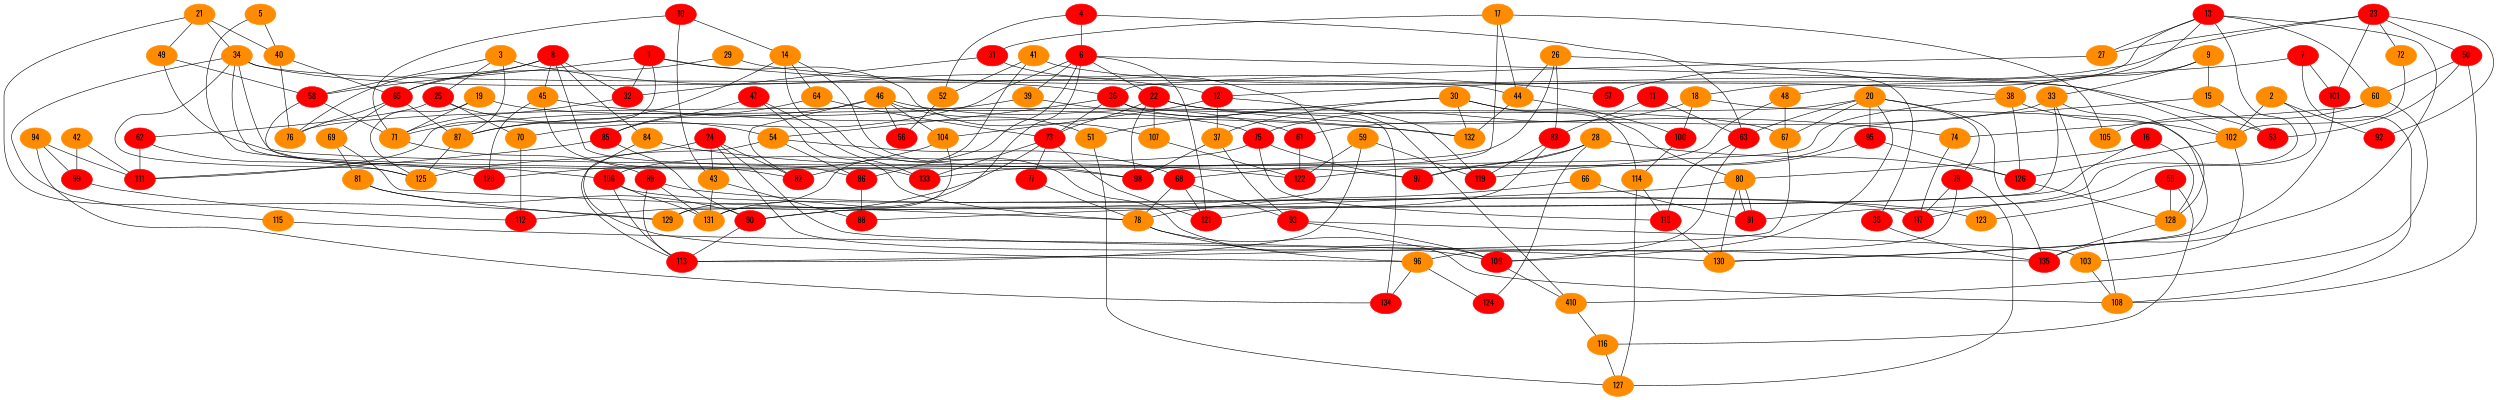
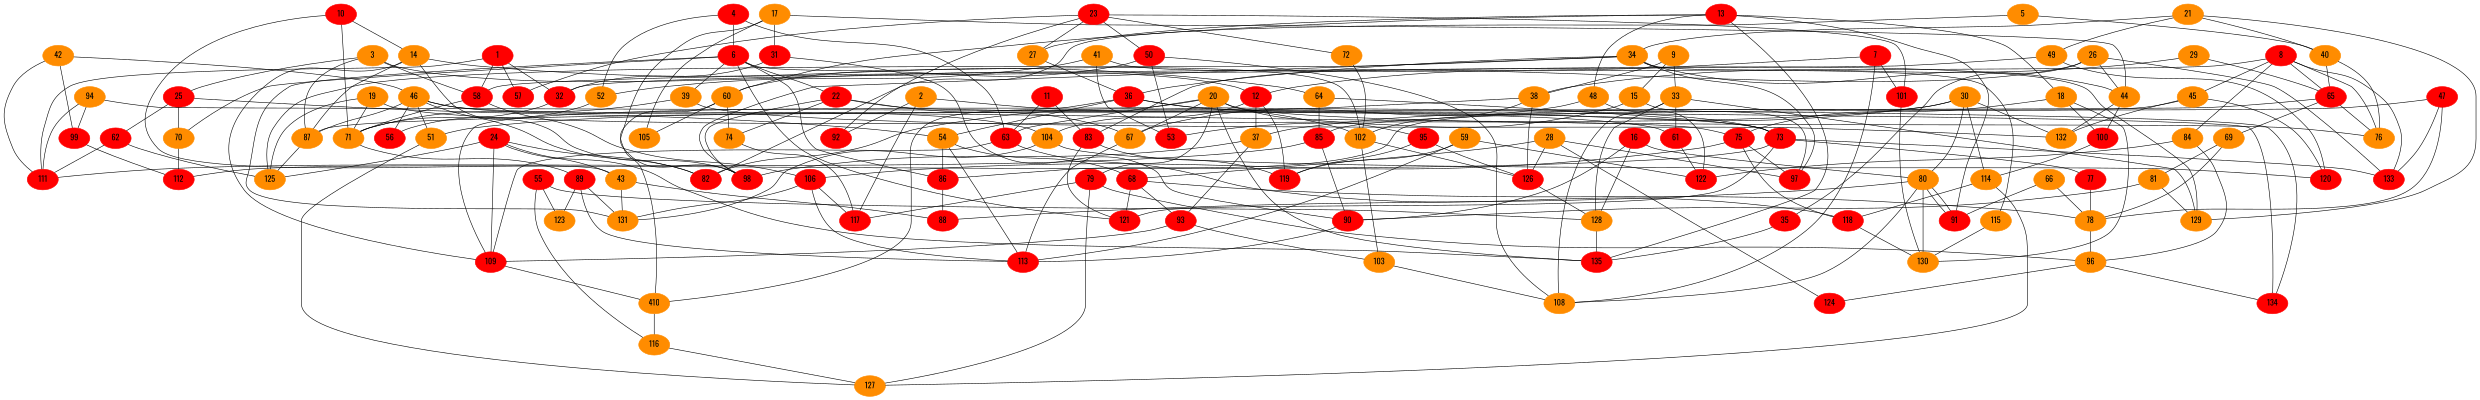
none -> (231, 66)
(1154, 138) -> none
(1621, 286) -> (1763, 287)
